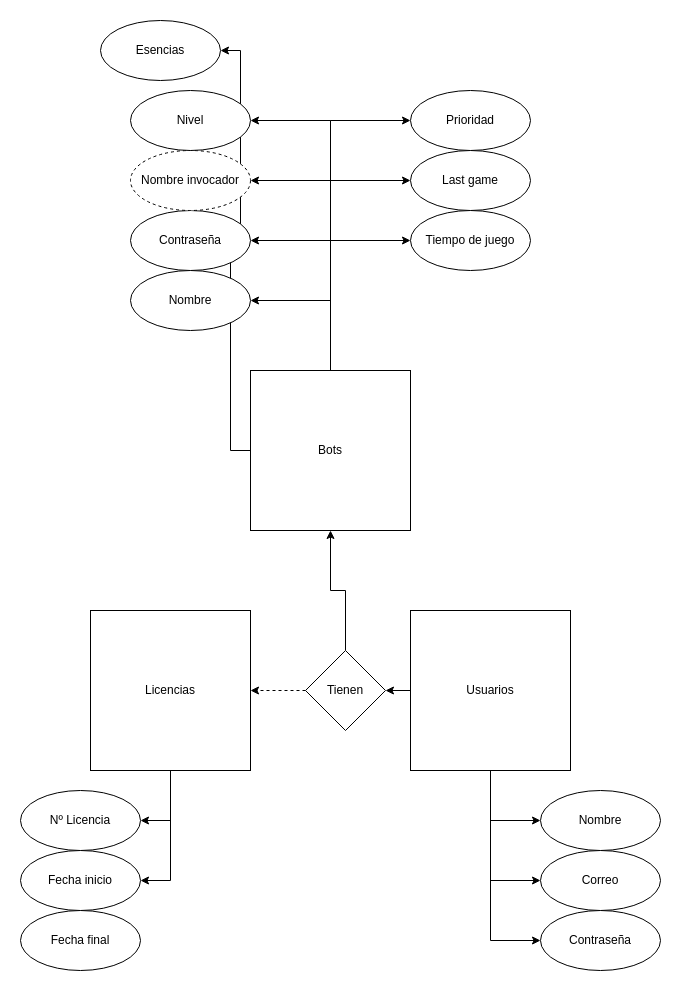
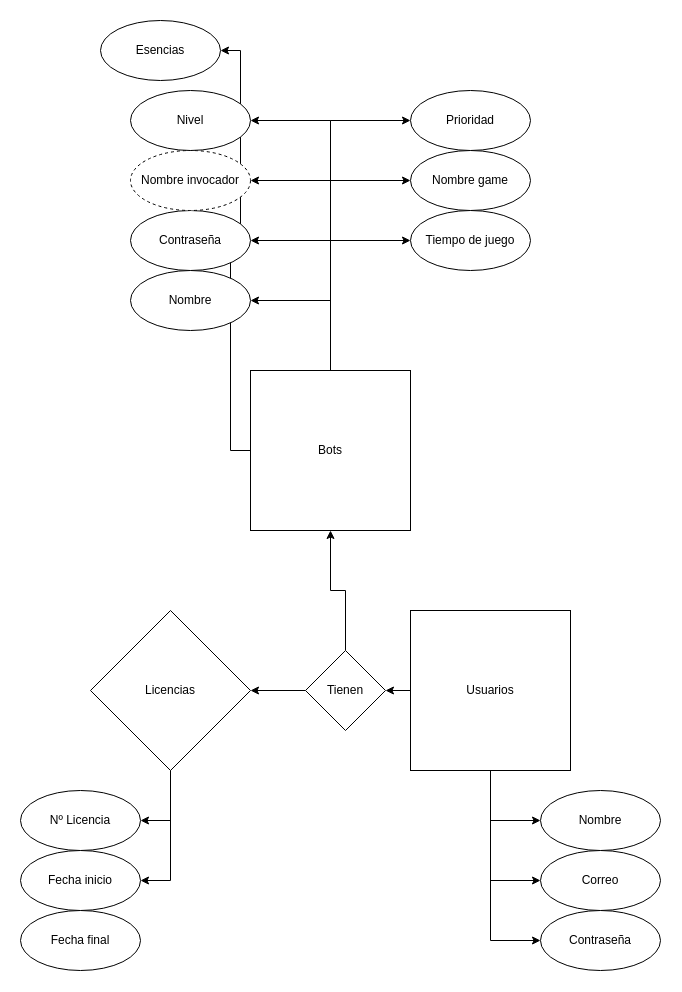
(471, 181) -> (471, 181)
(171, 691) -> (171, 691)
(281, 691) -> (281, 691)
